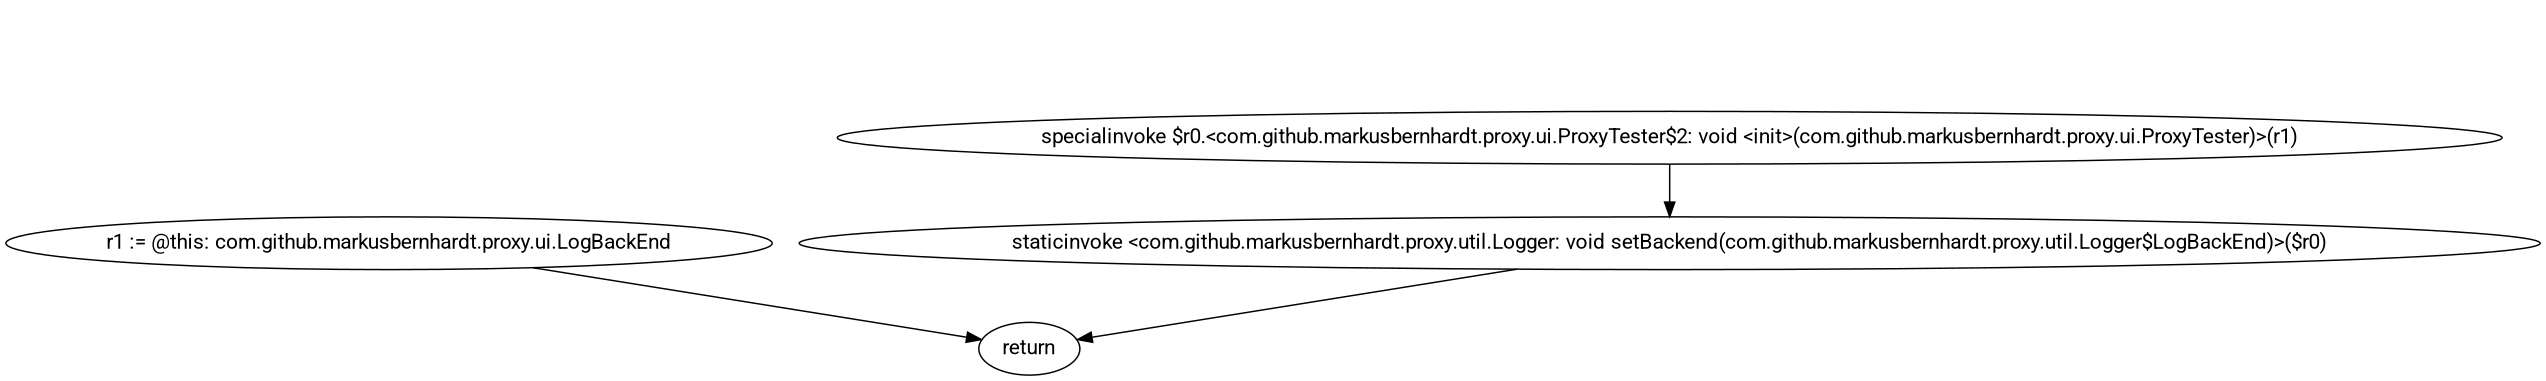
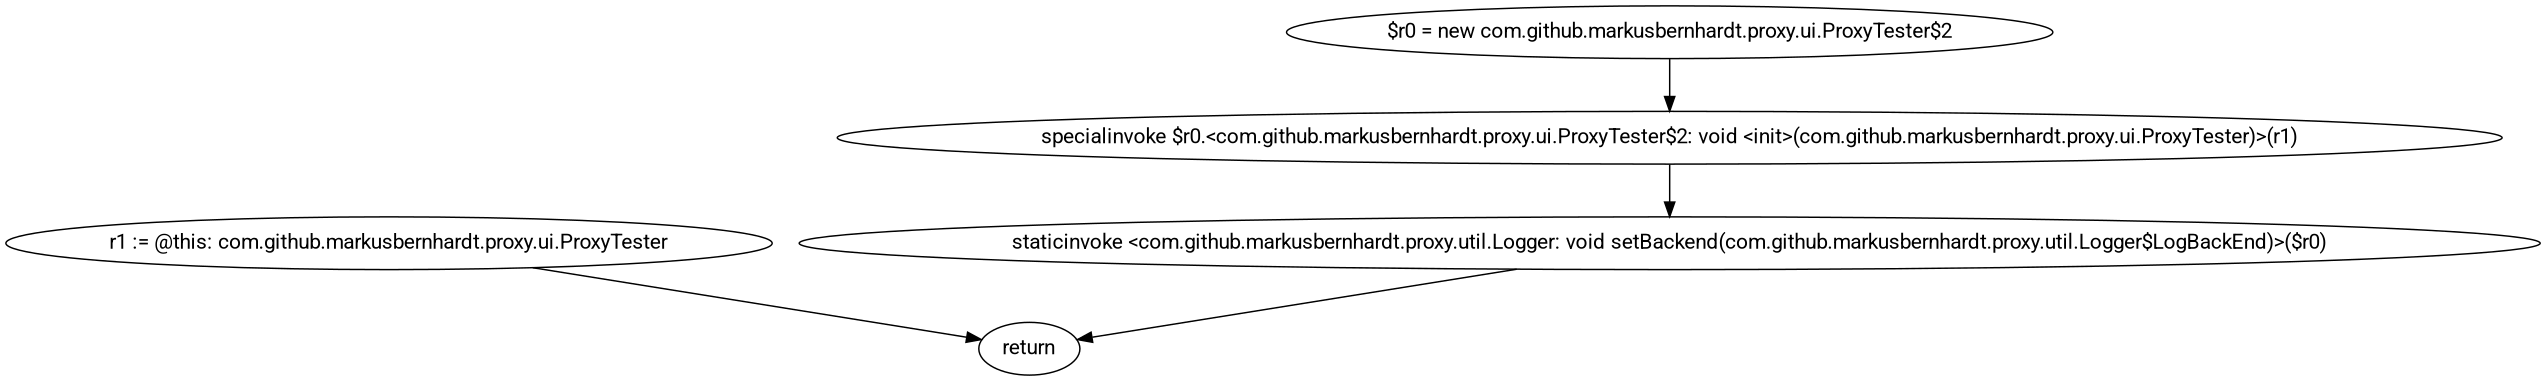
none -> (1670, 32)
(389, 243) -> (389, 243)
